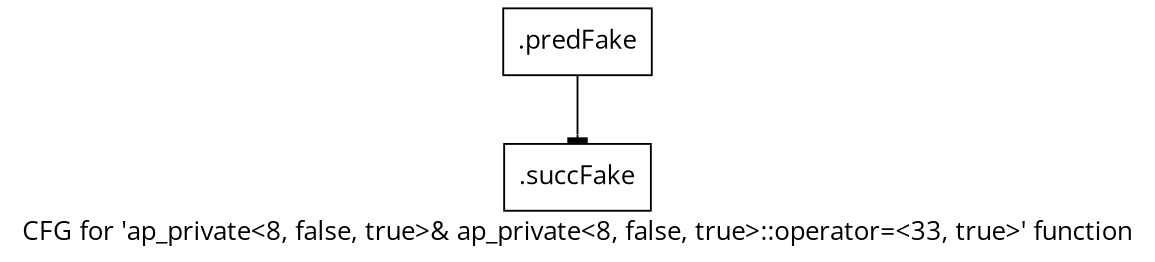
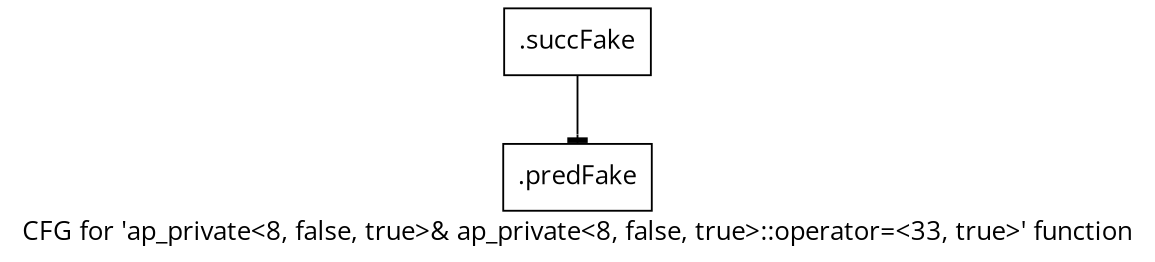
(578, 105) -> (578, 105)
